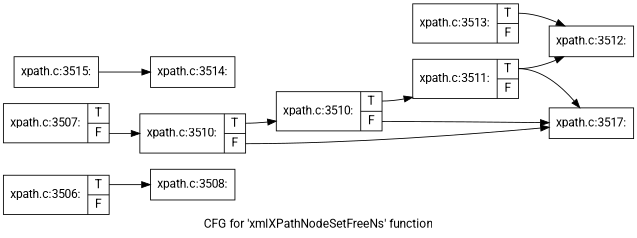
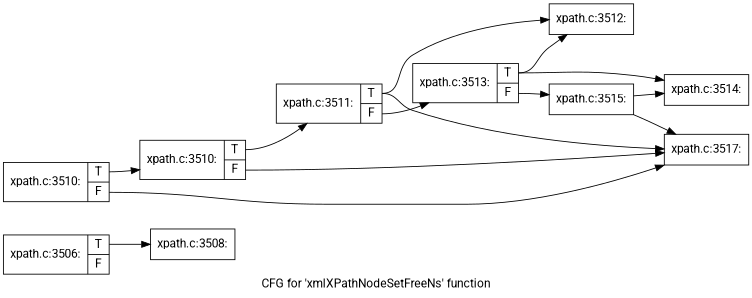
none -> (587, 72)
none -> (529, 94)
none -> (402, 112)
none -> (651, 122)
(56, 123) -> none
